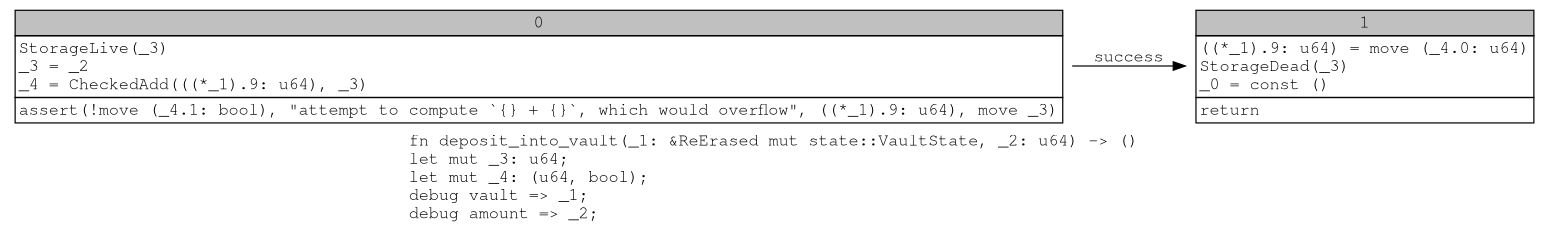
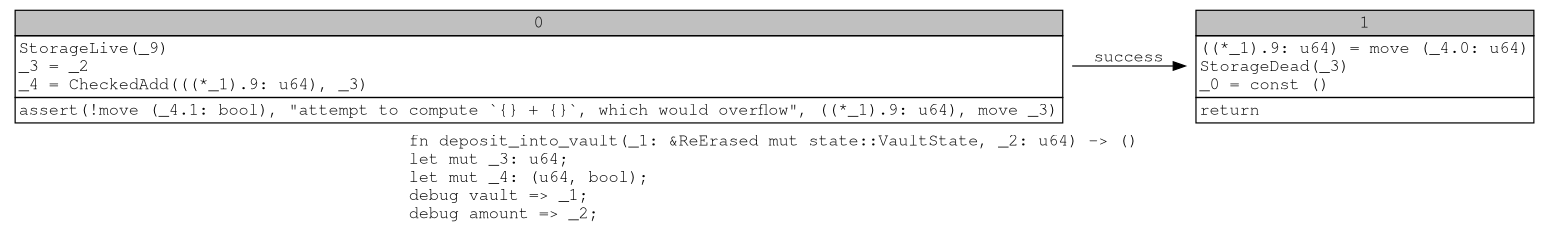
(94, 48) -> (94, 48)
